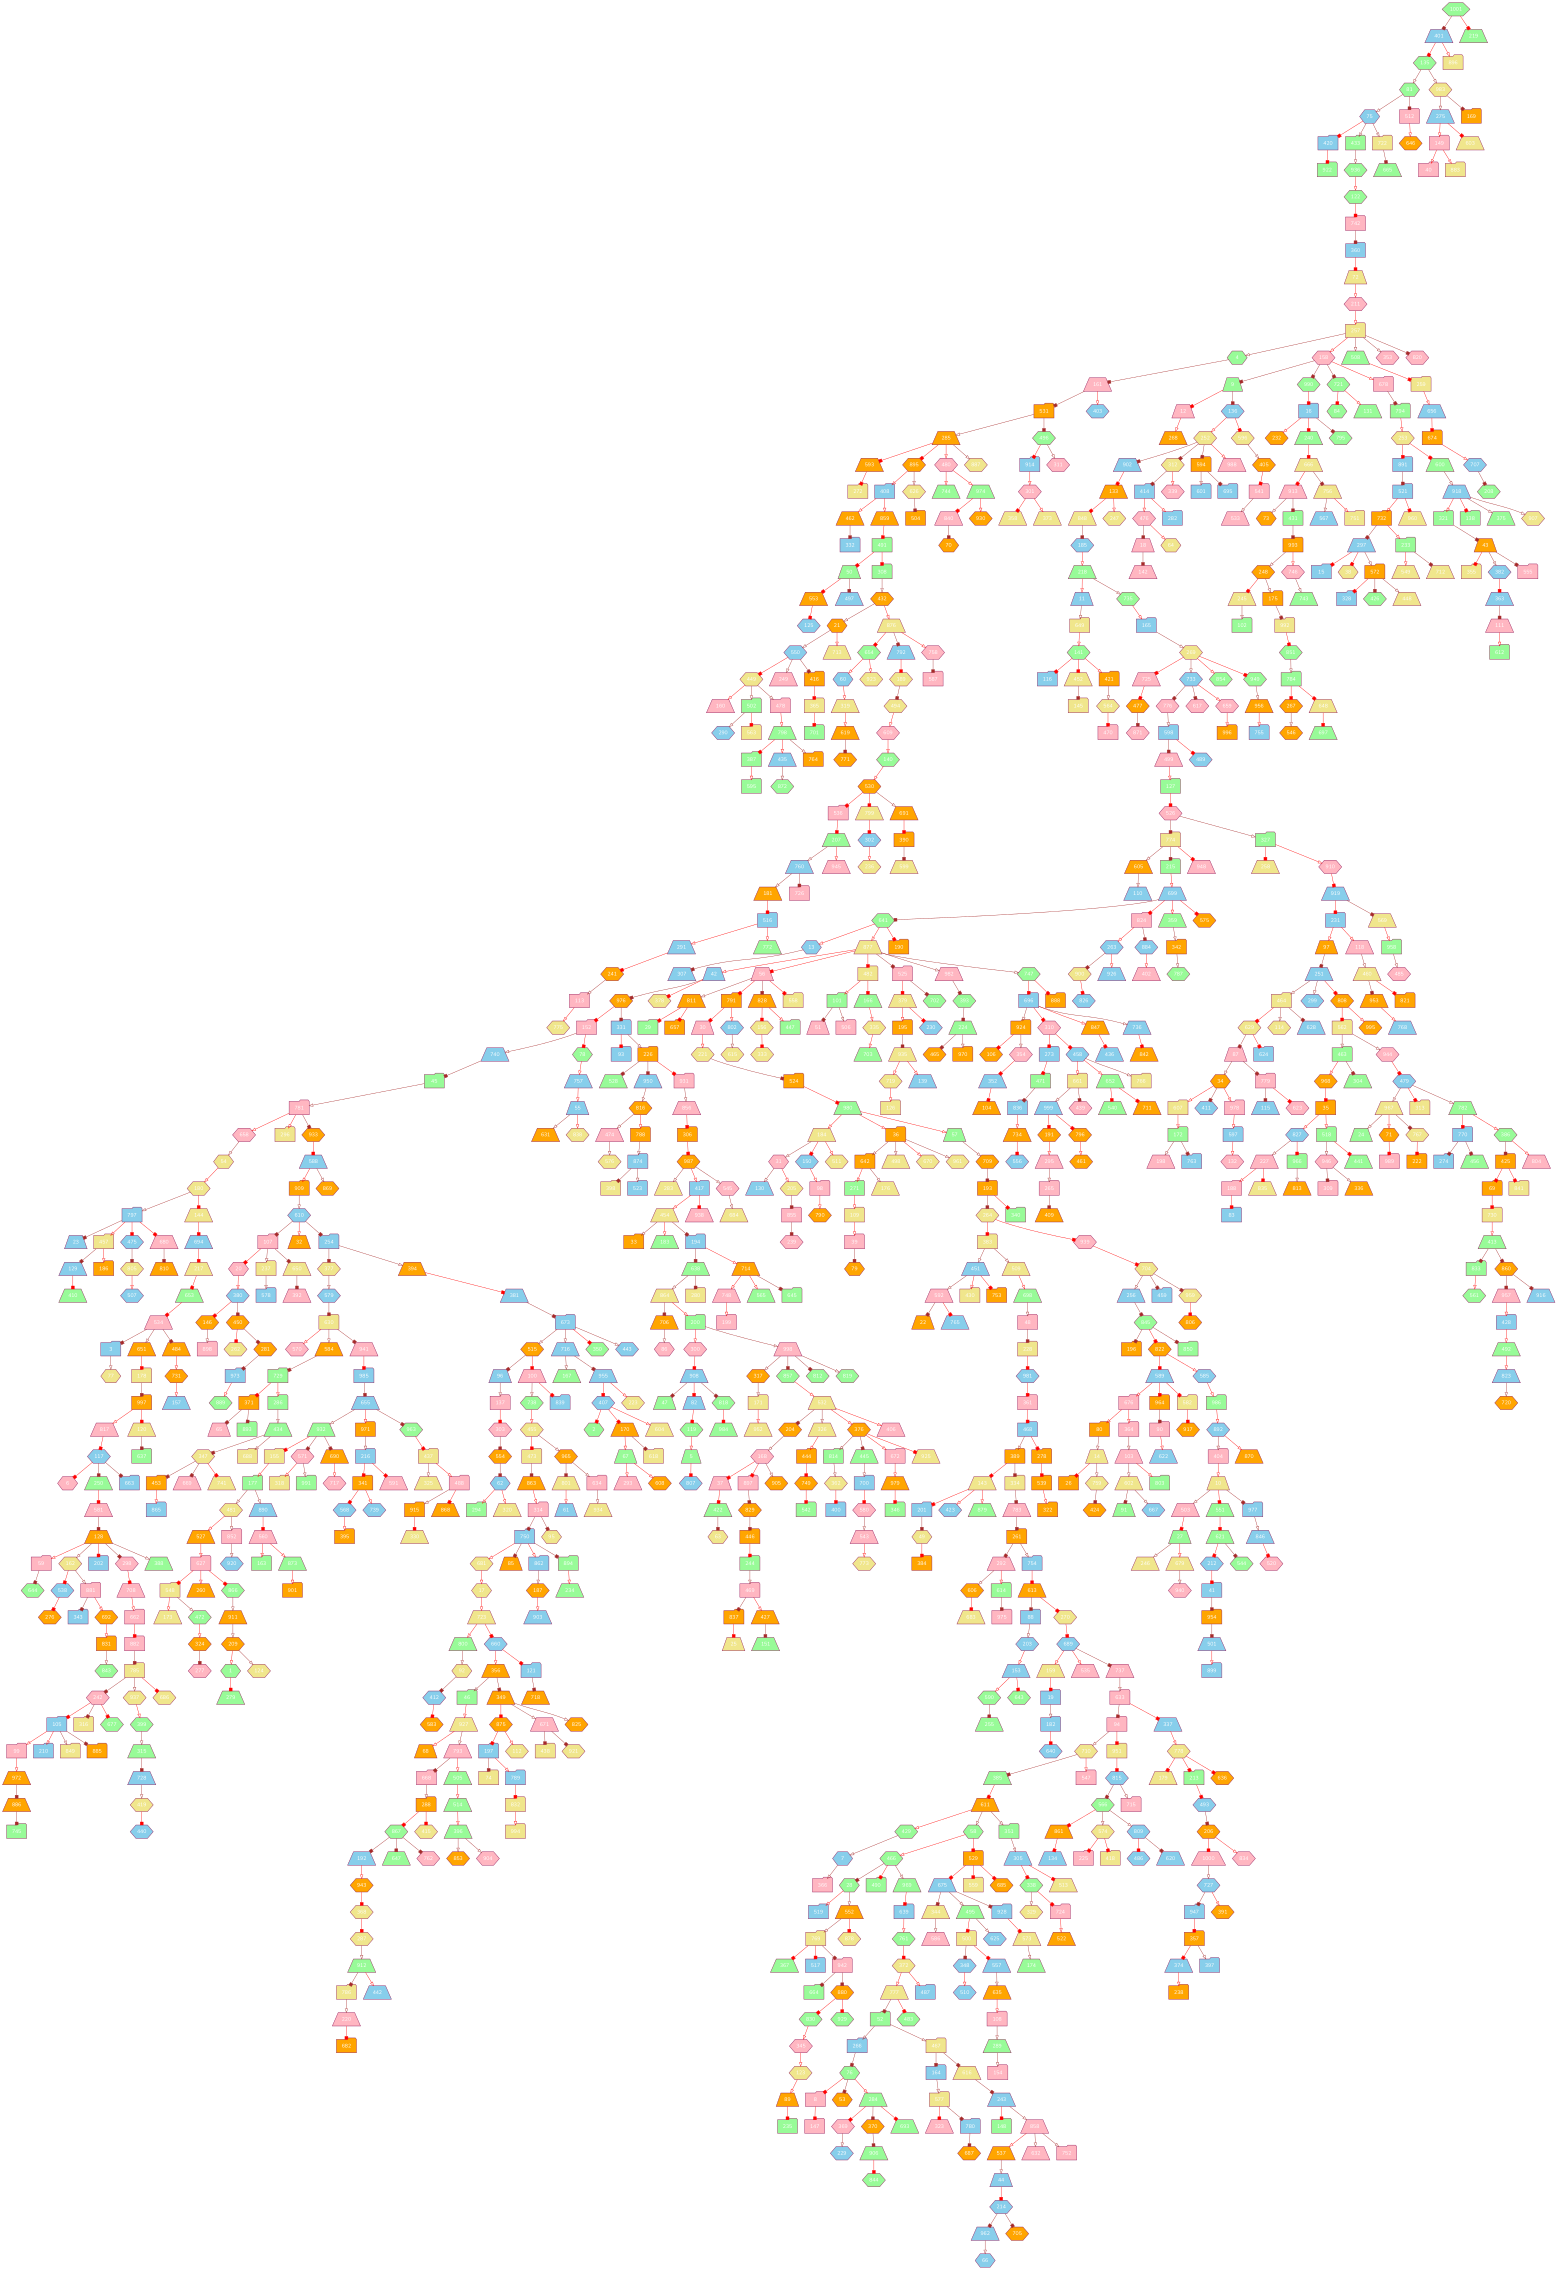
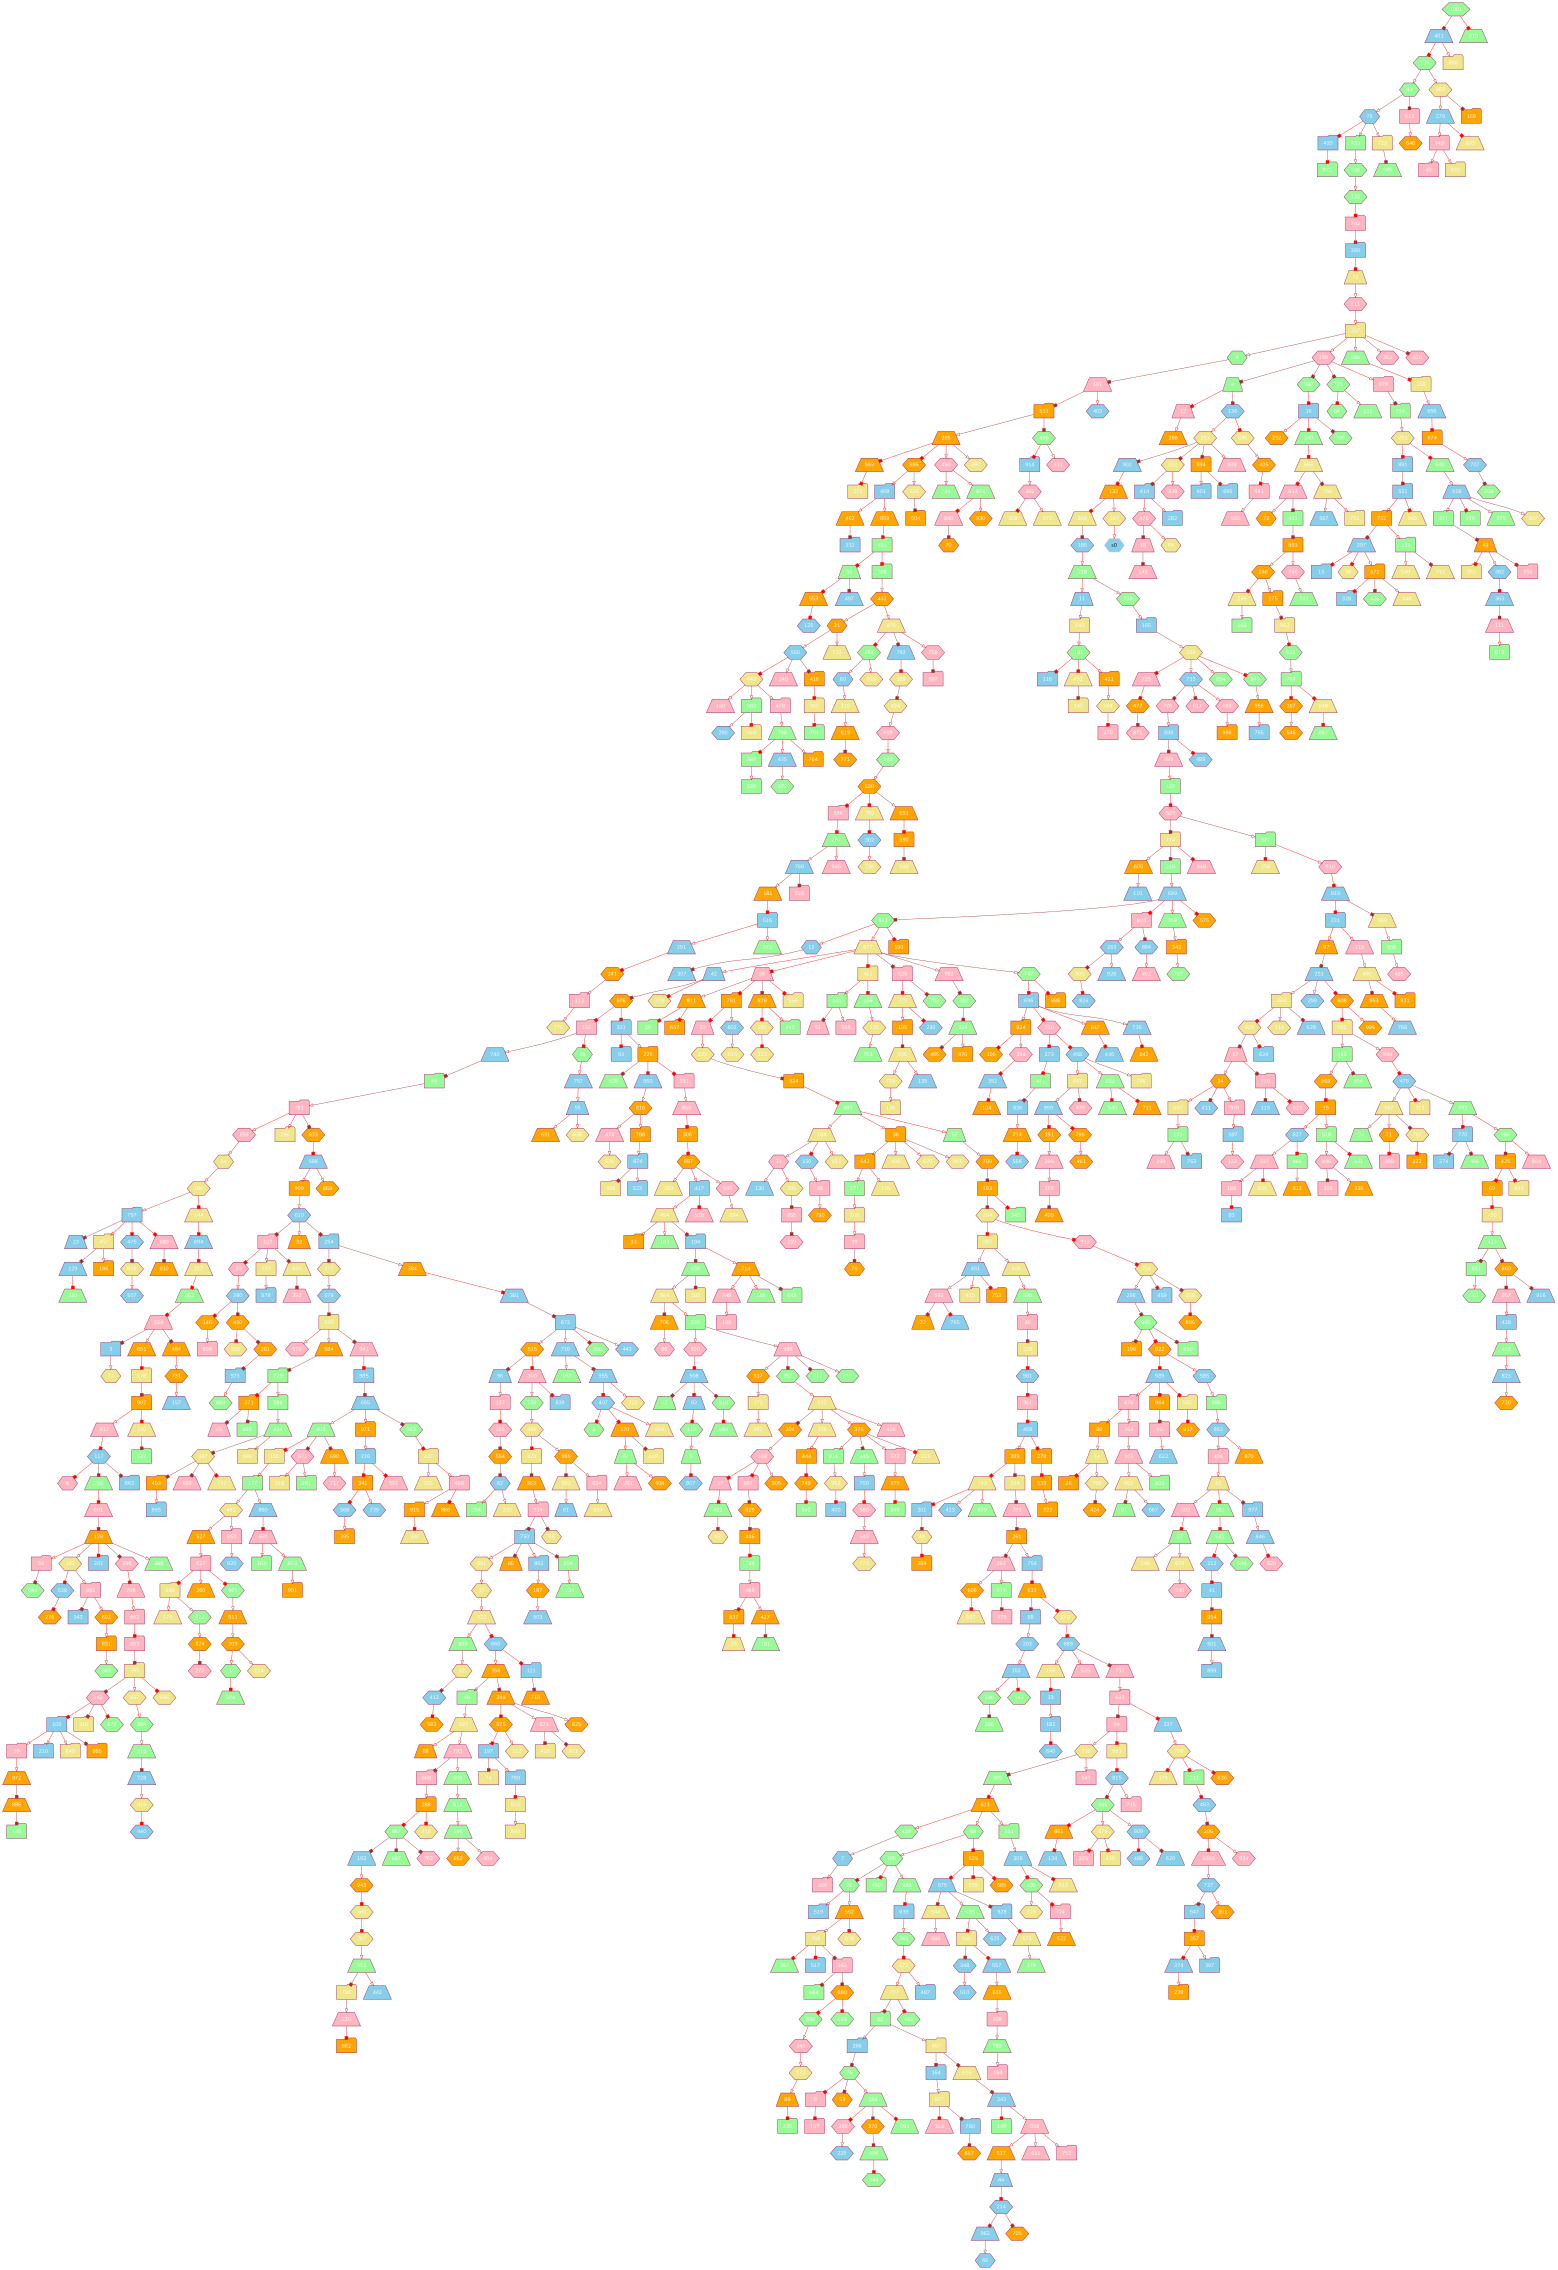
none -> (1114, 545)
